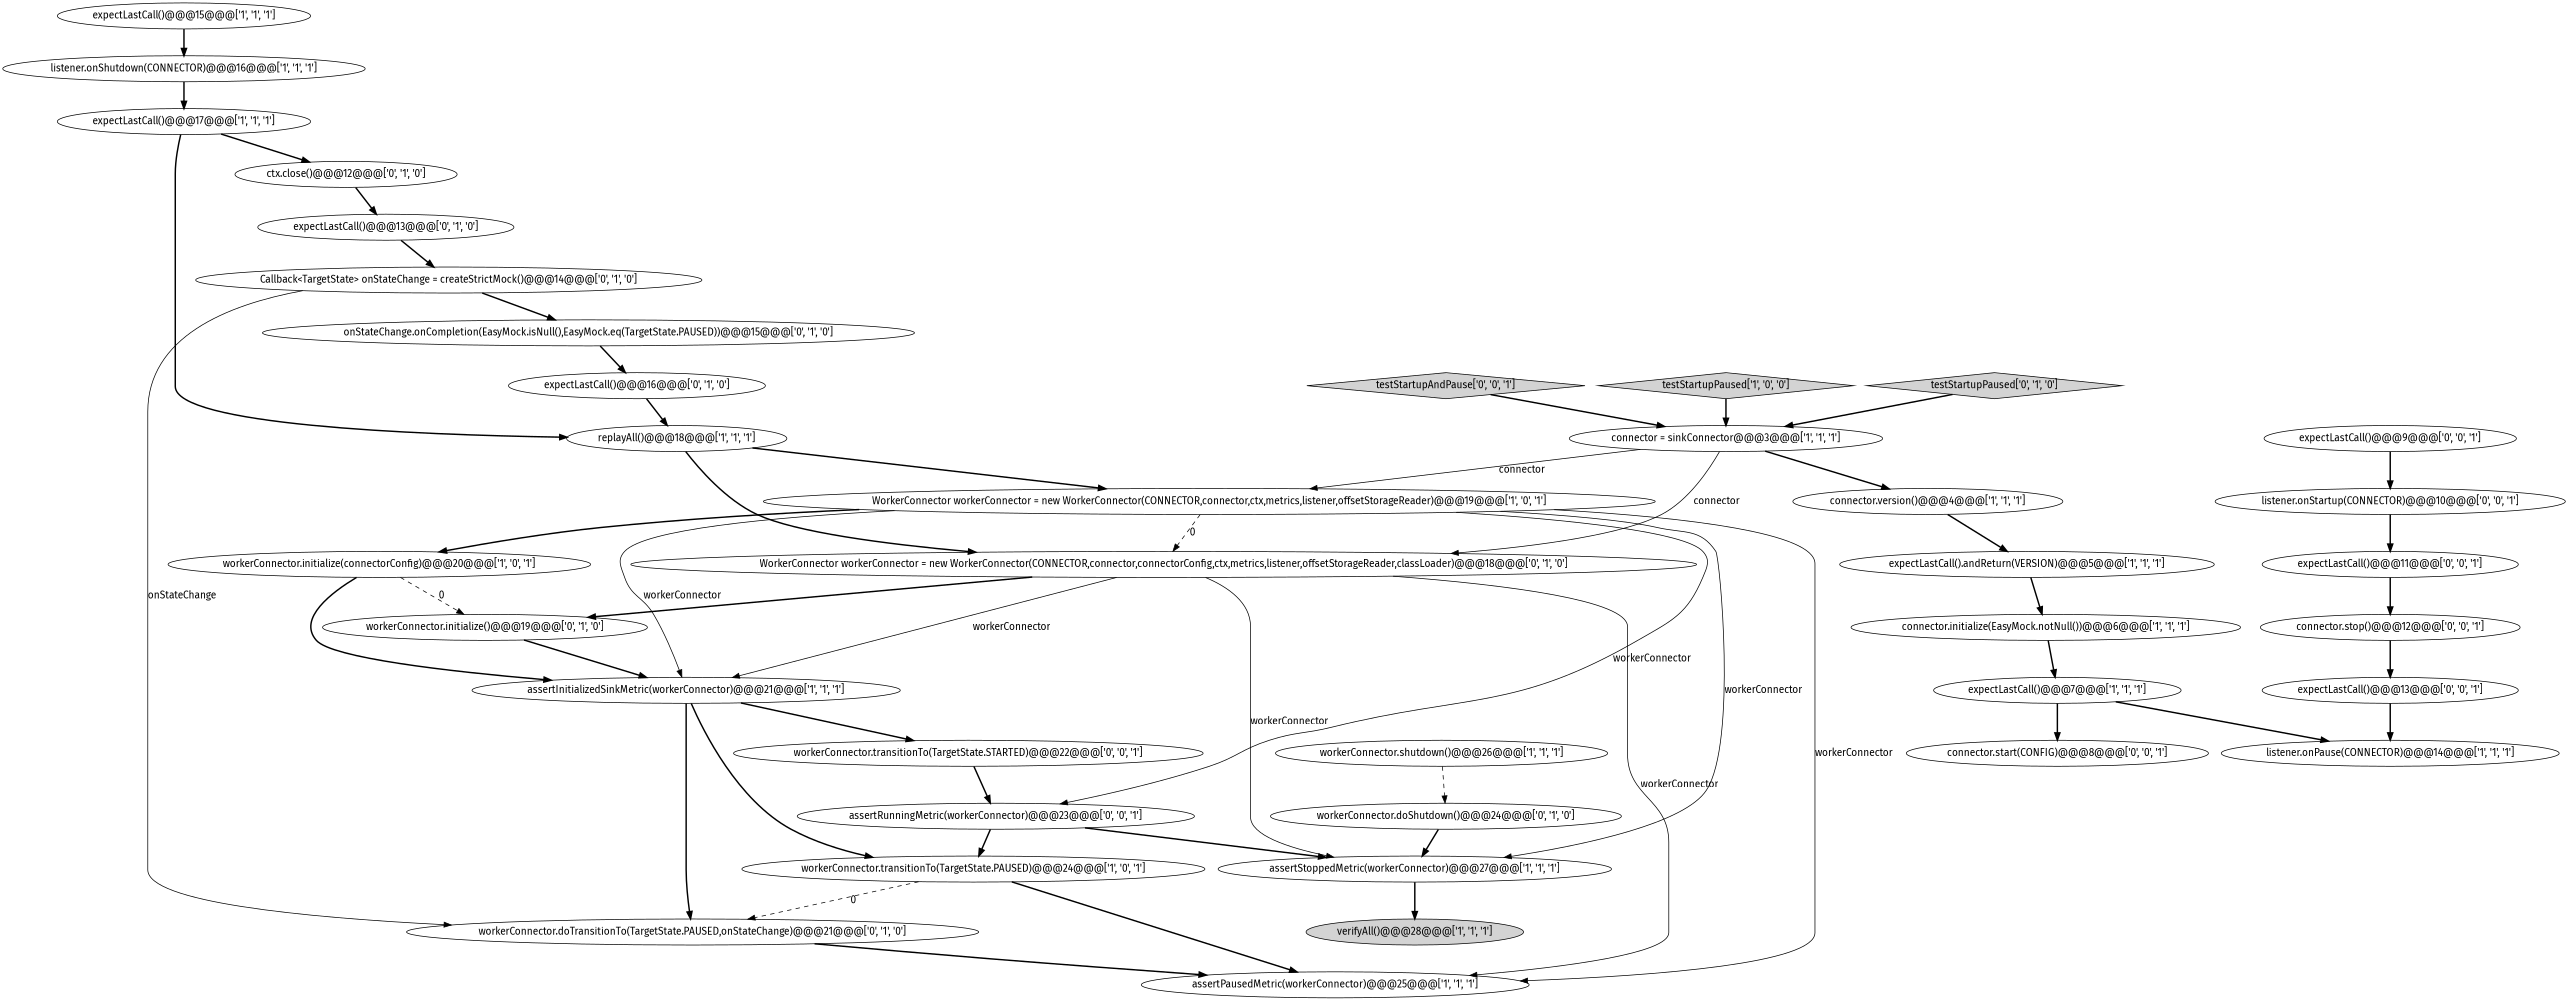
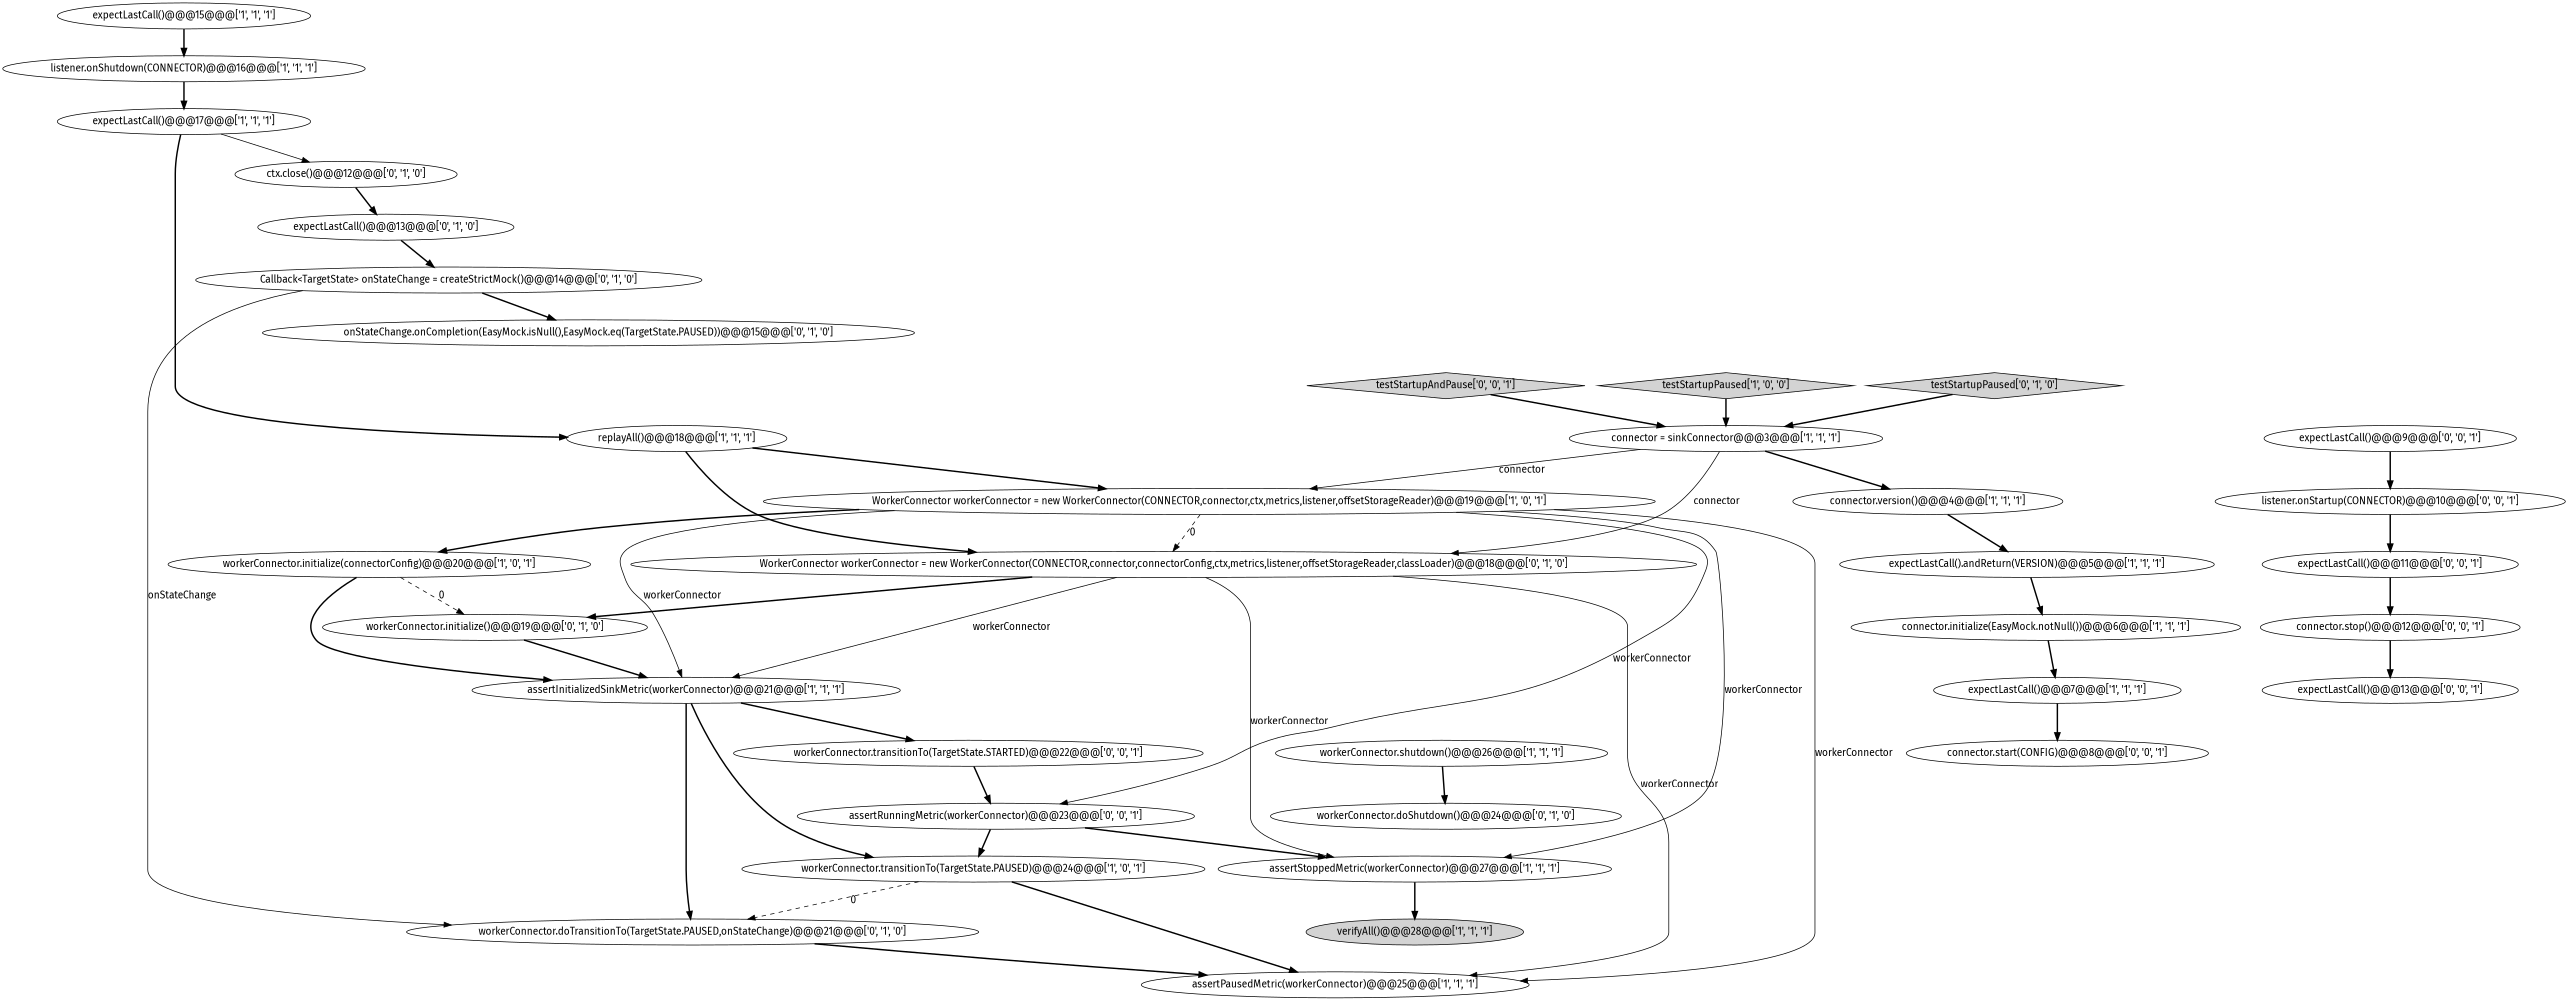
(262, 147) -> (262, 147)
(637, 386) -> none
(2390, 753) -> none
(1444, 781) -> (1444, 781)
(1432, 840) -> none
